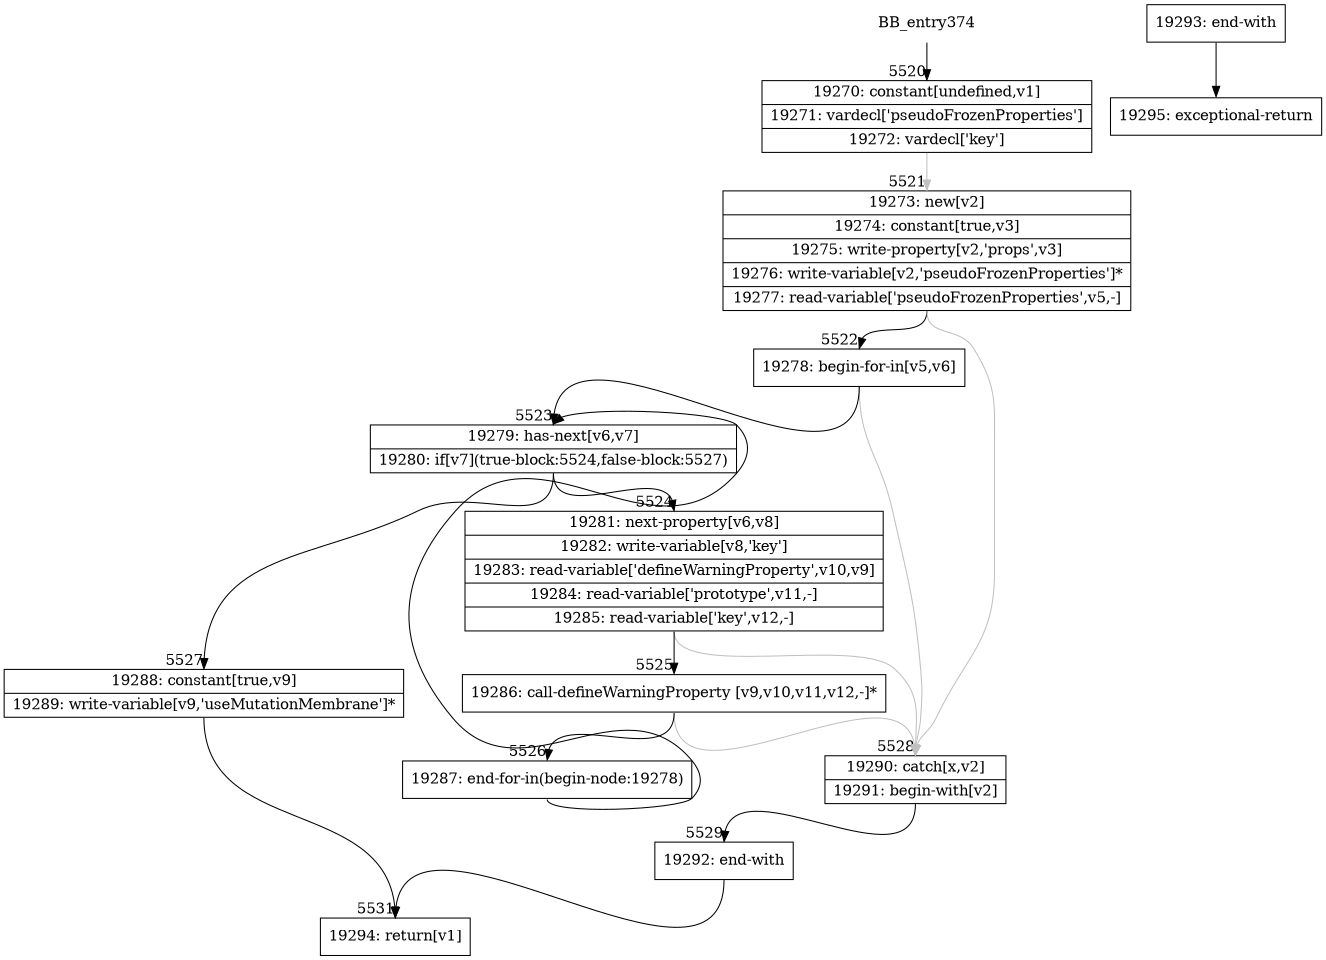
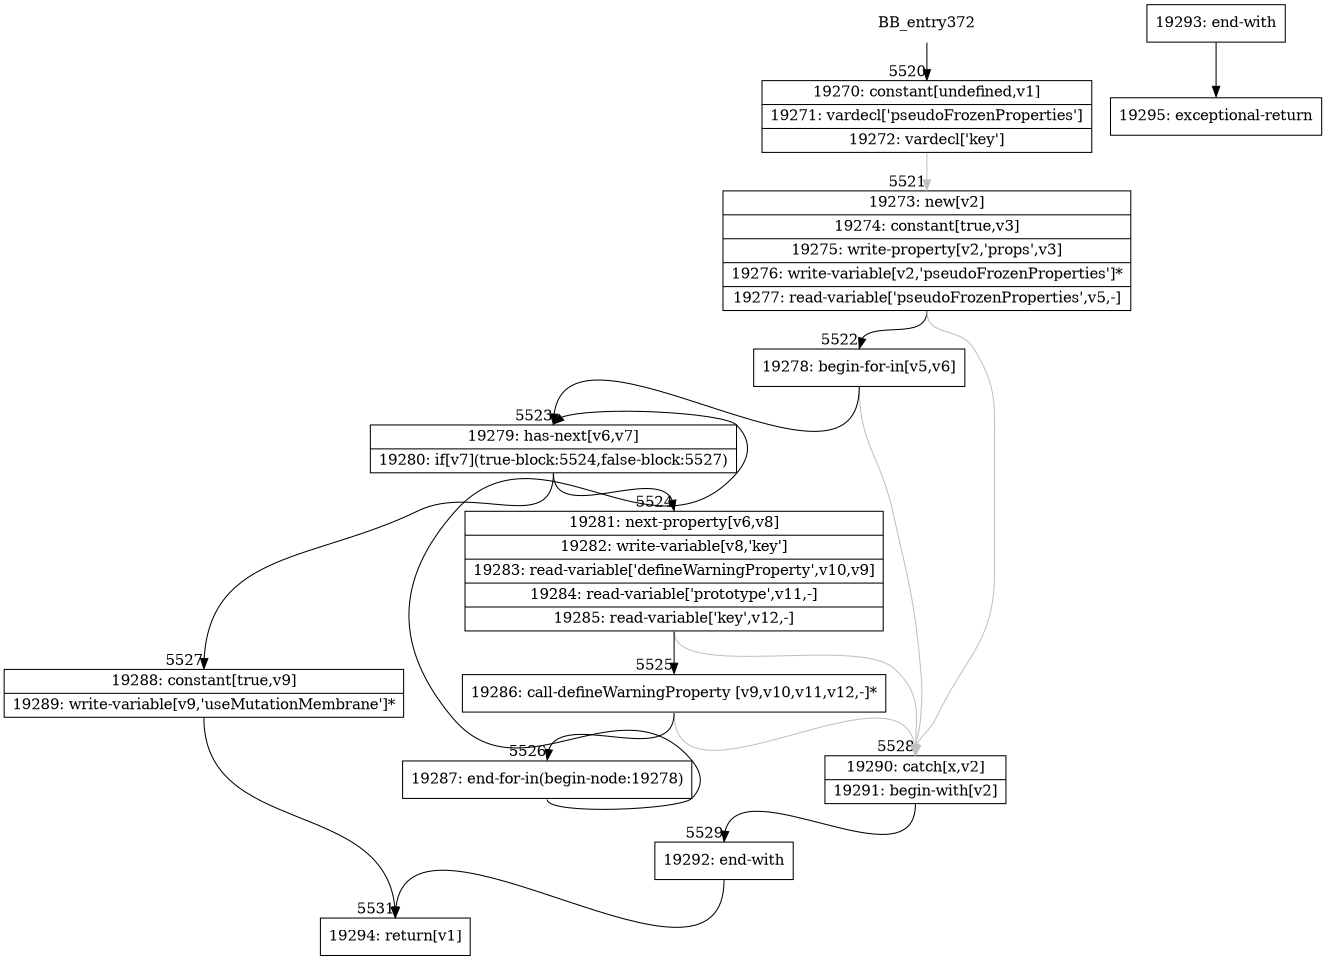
(927, 23) -> (927, 23)
